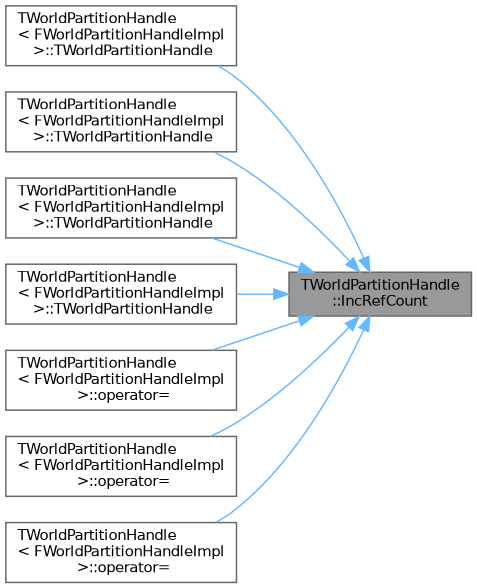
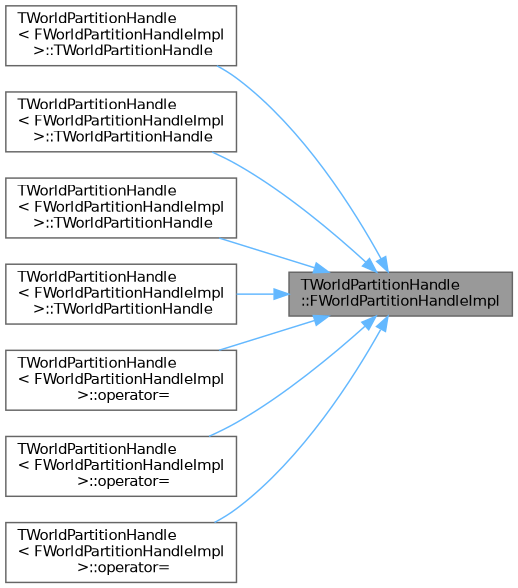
(380, 294) -> (401, 294)
